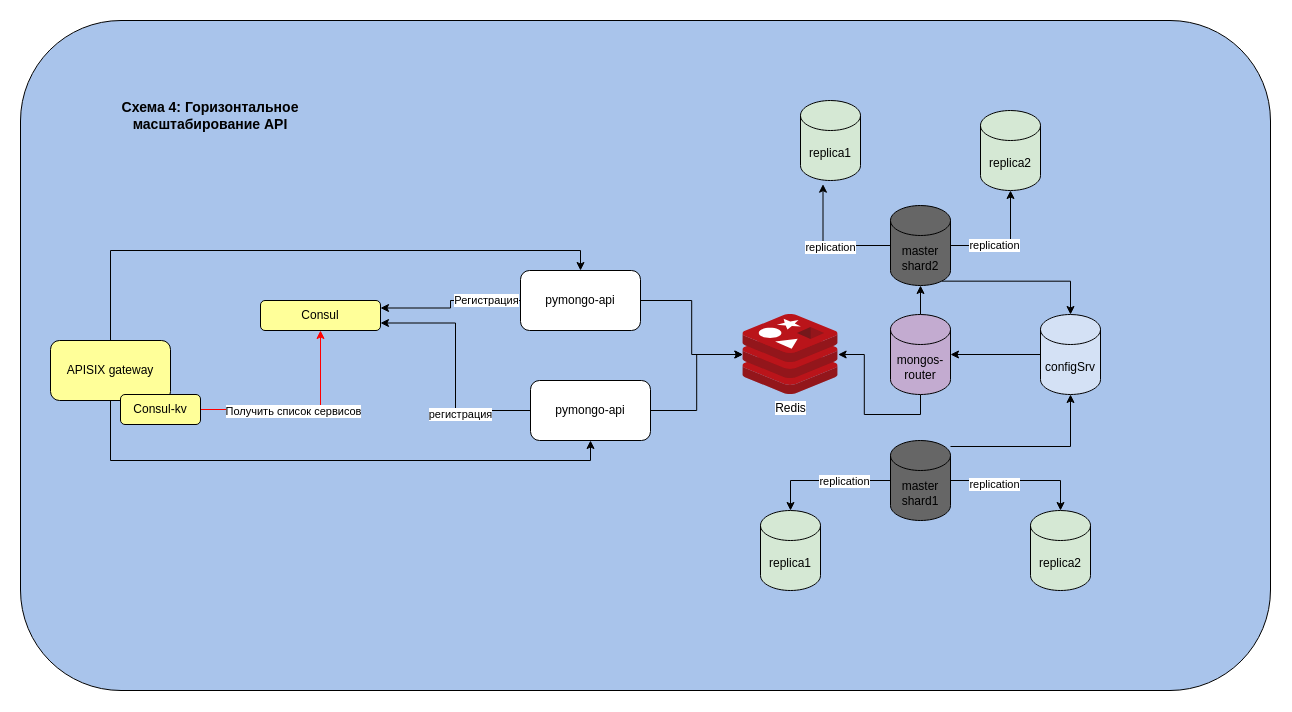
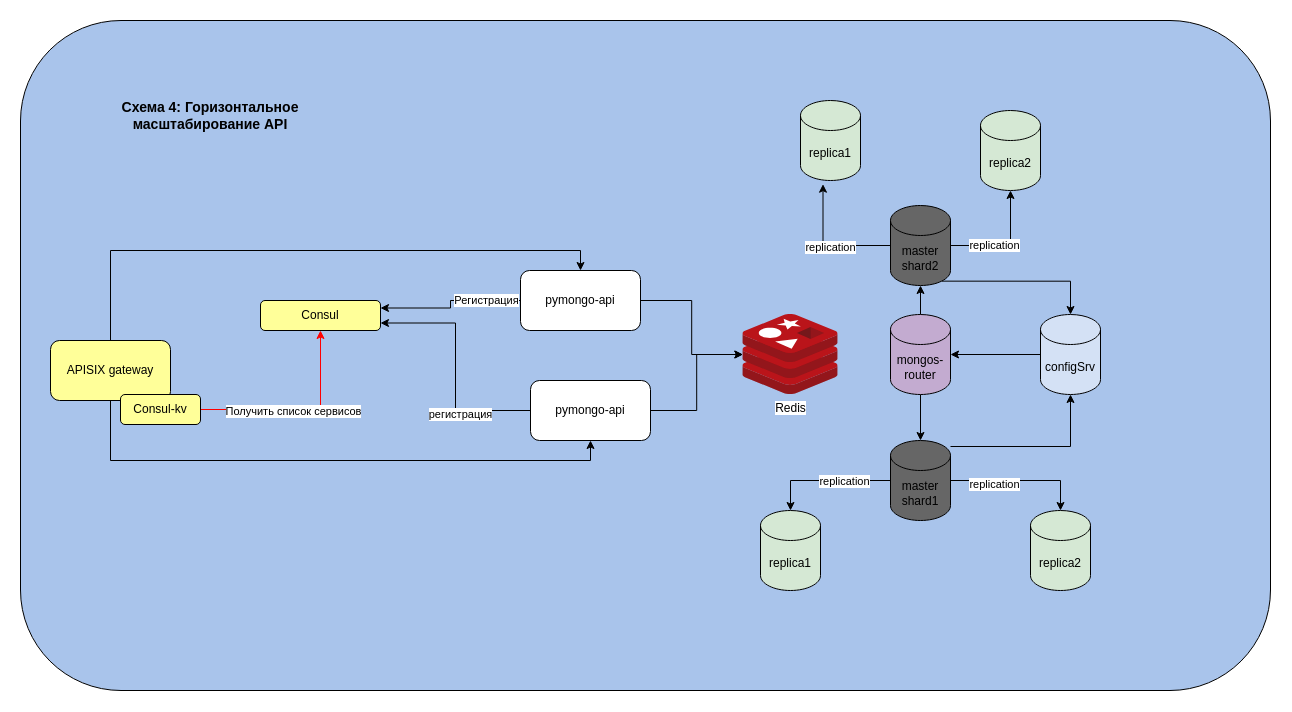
(864, 405) -> (921, 423)
